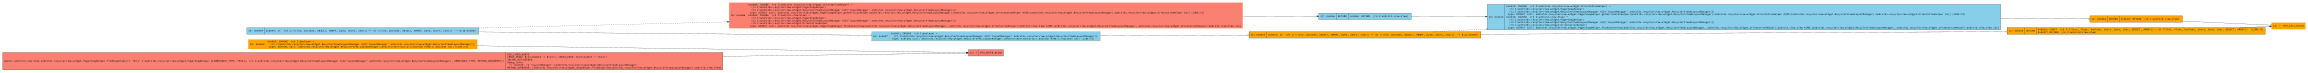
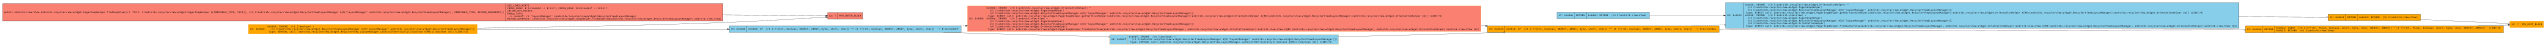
(1280, 16) -> (1483, 26)
none -> (602, 29)
